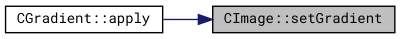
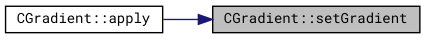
(304, 19) -> (316, 19)
